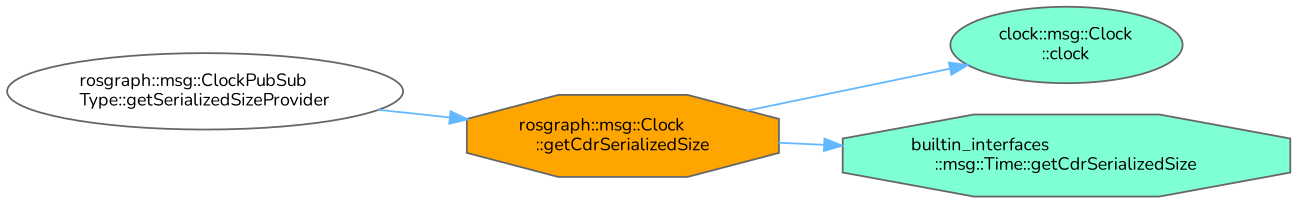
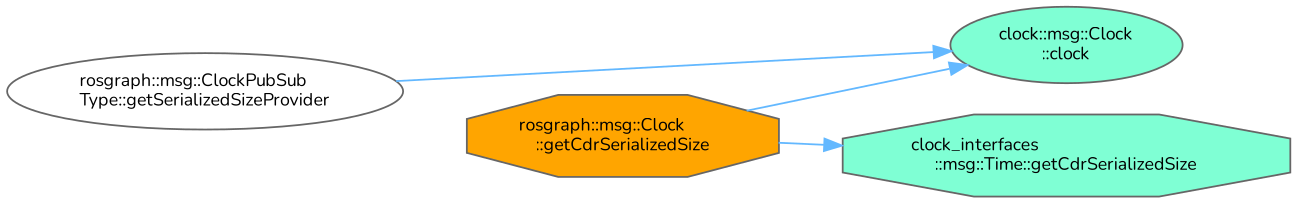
(414, 114) -> (665, 67)
(1067, 156) -> (1067, 156)
